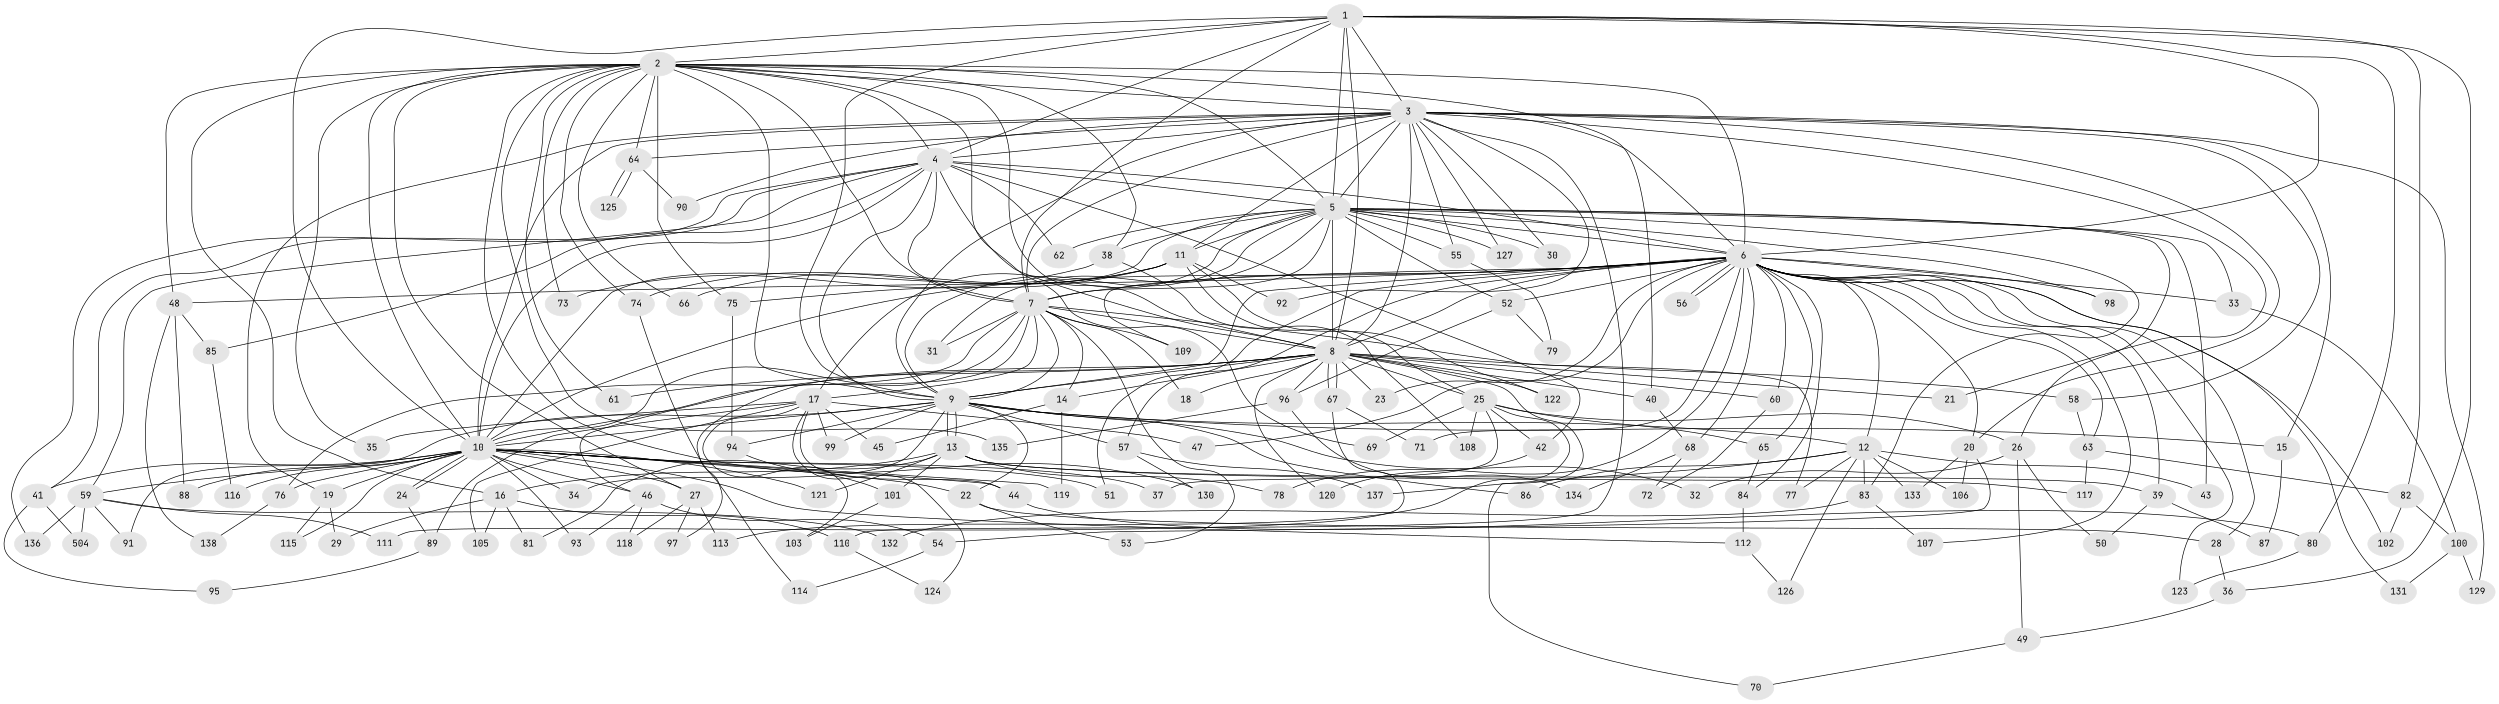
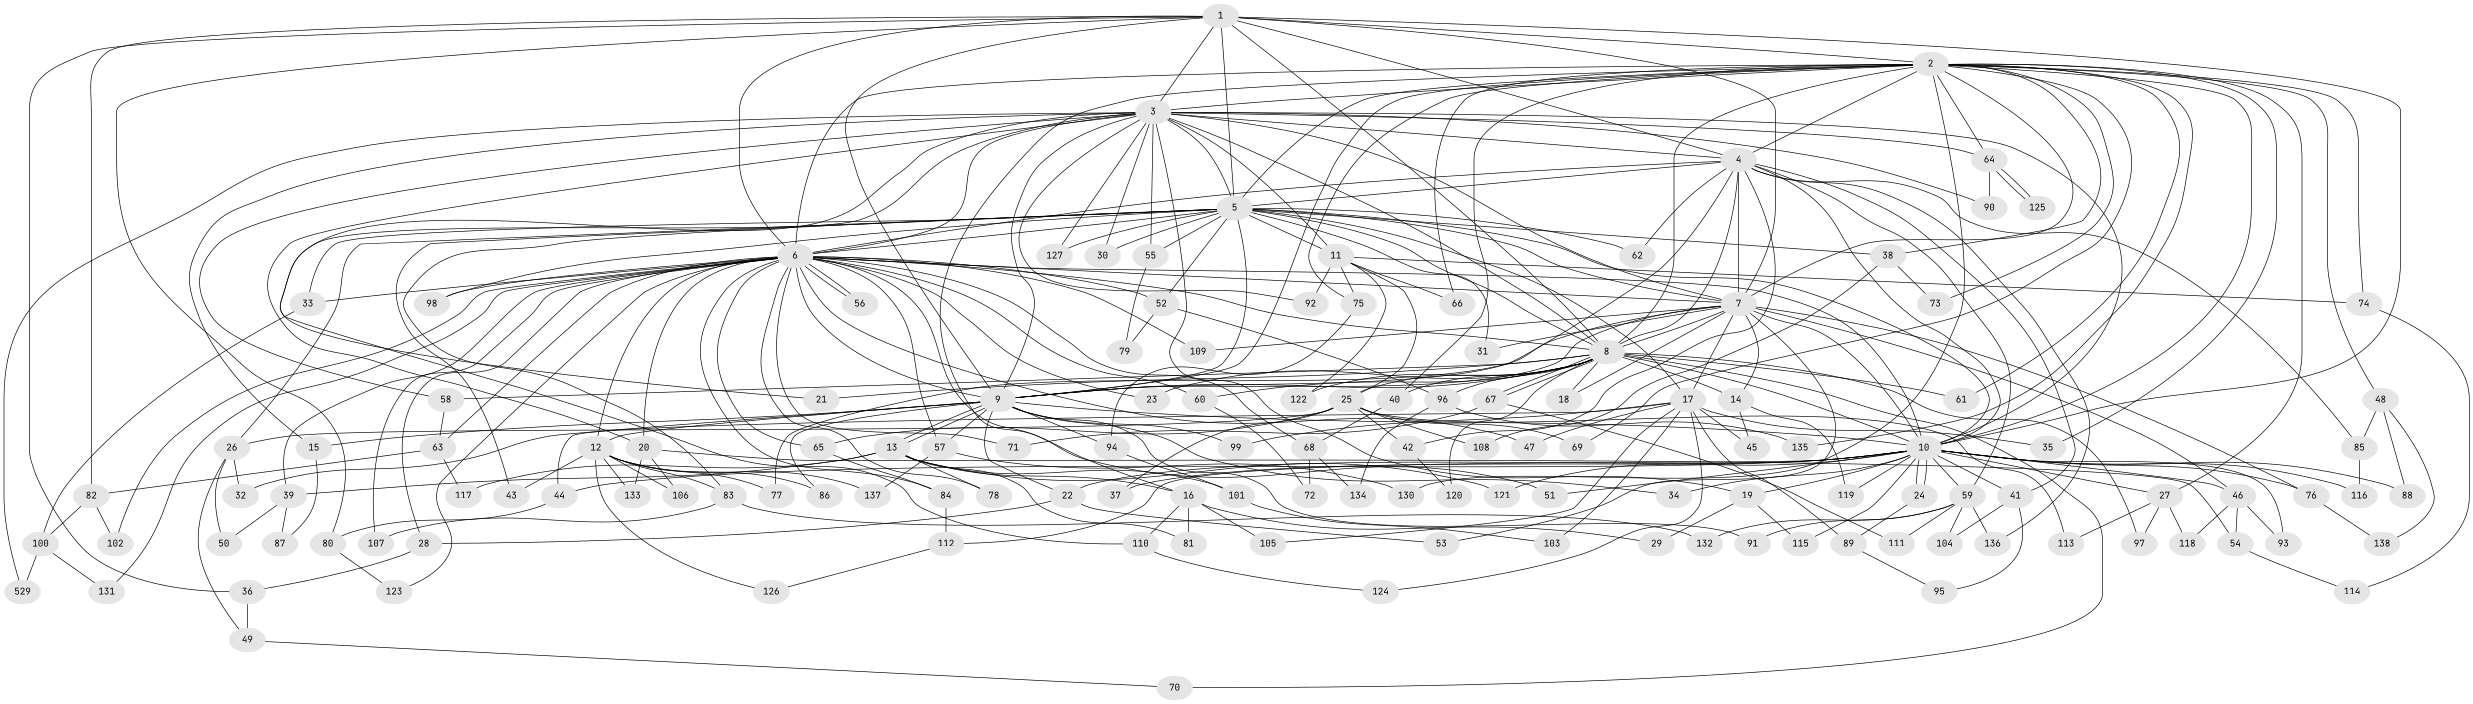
(576, 291) -> none
(80, 544) -> (1945, 544)
(2477, 592) -> (23, 592)
